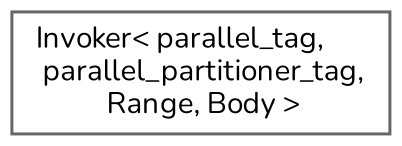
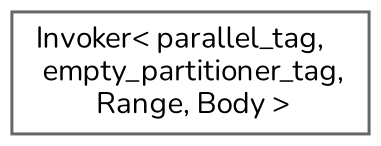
(201, 73) -> (190, 73)
